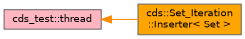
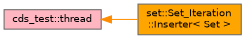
(190, 19) -> (190, 19)
